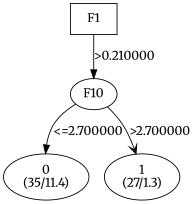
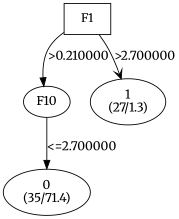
(123, 125) -> (110, 52)
(46, 177) -> (47, 192)
